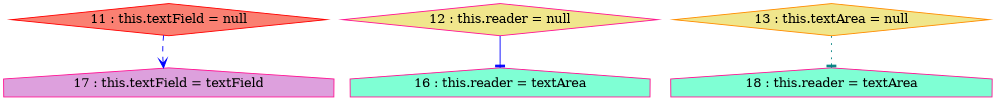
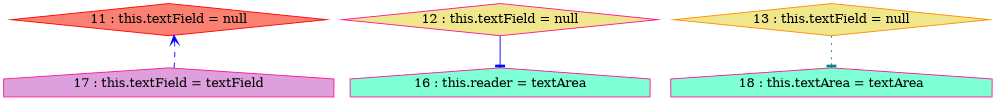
(500, 20) -> (500, 20)
(831, 20) -> (831, 20)
(163, 47) -> (175, 56)
(831, 84) -> (831, 84)
